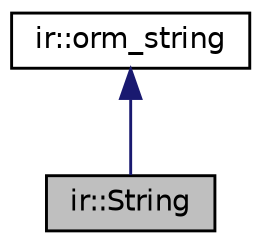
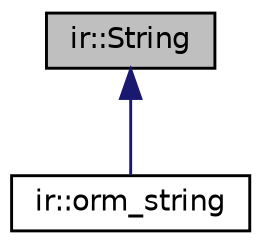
(131, 137) -> (131, 137)
